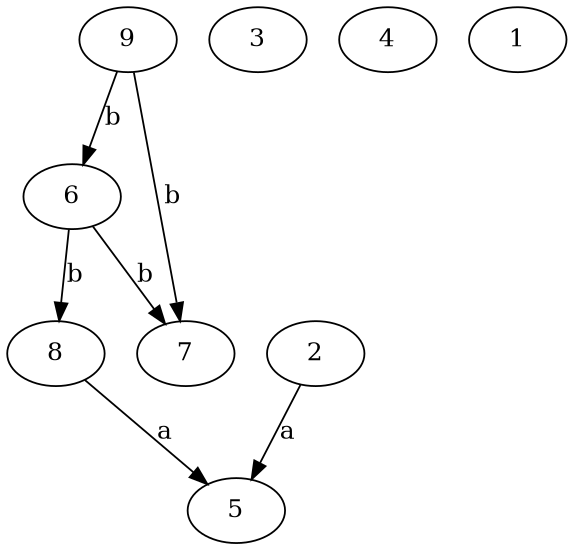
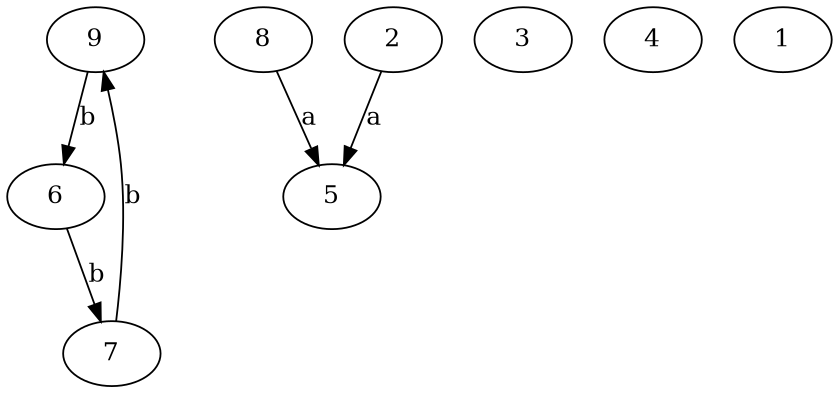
(155, 187) -> (123, 205)
(65, 266) -> none
